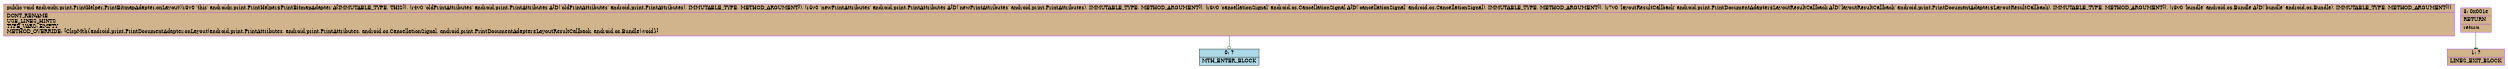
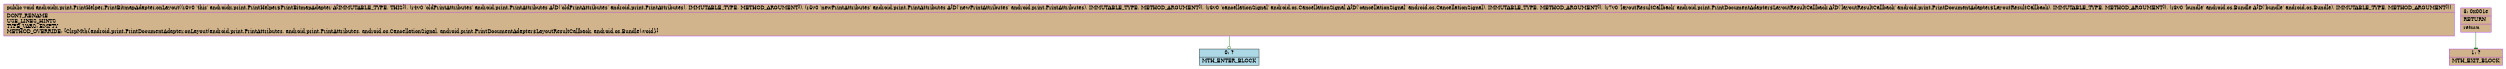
(2476, 61) -> (2476, 61)
